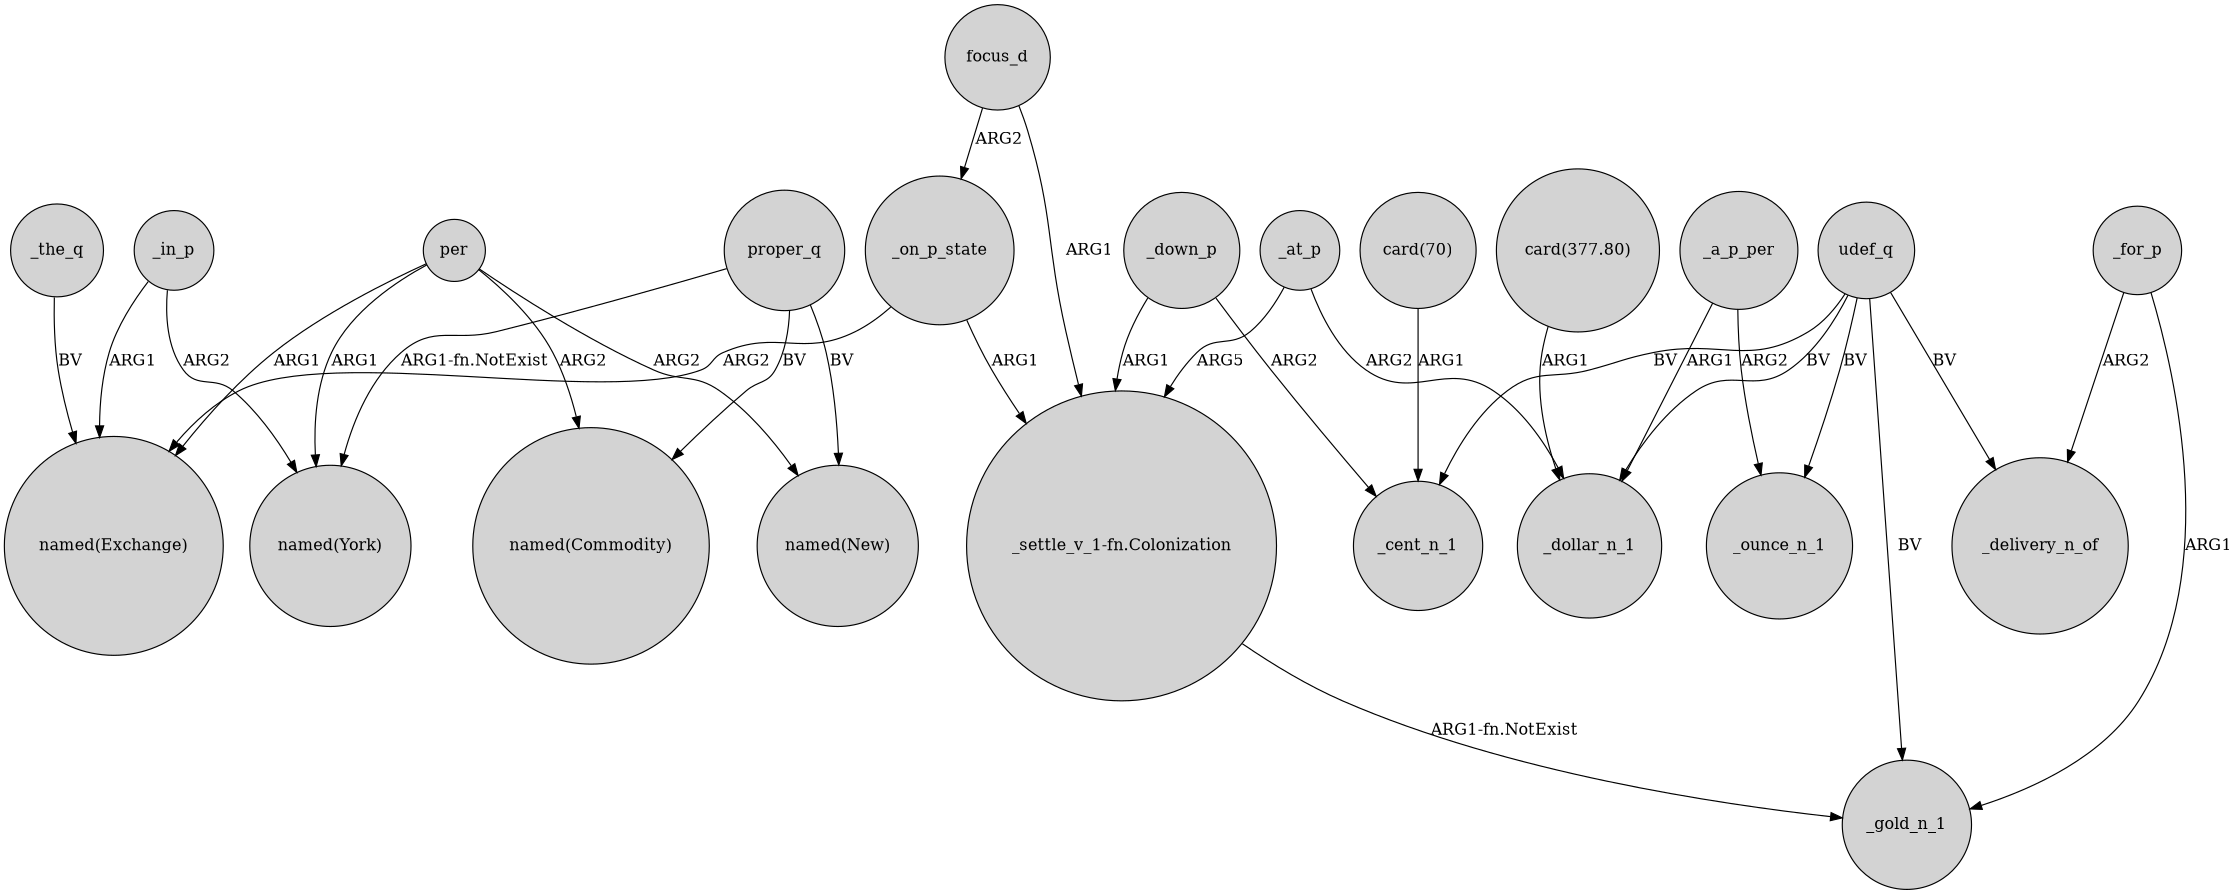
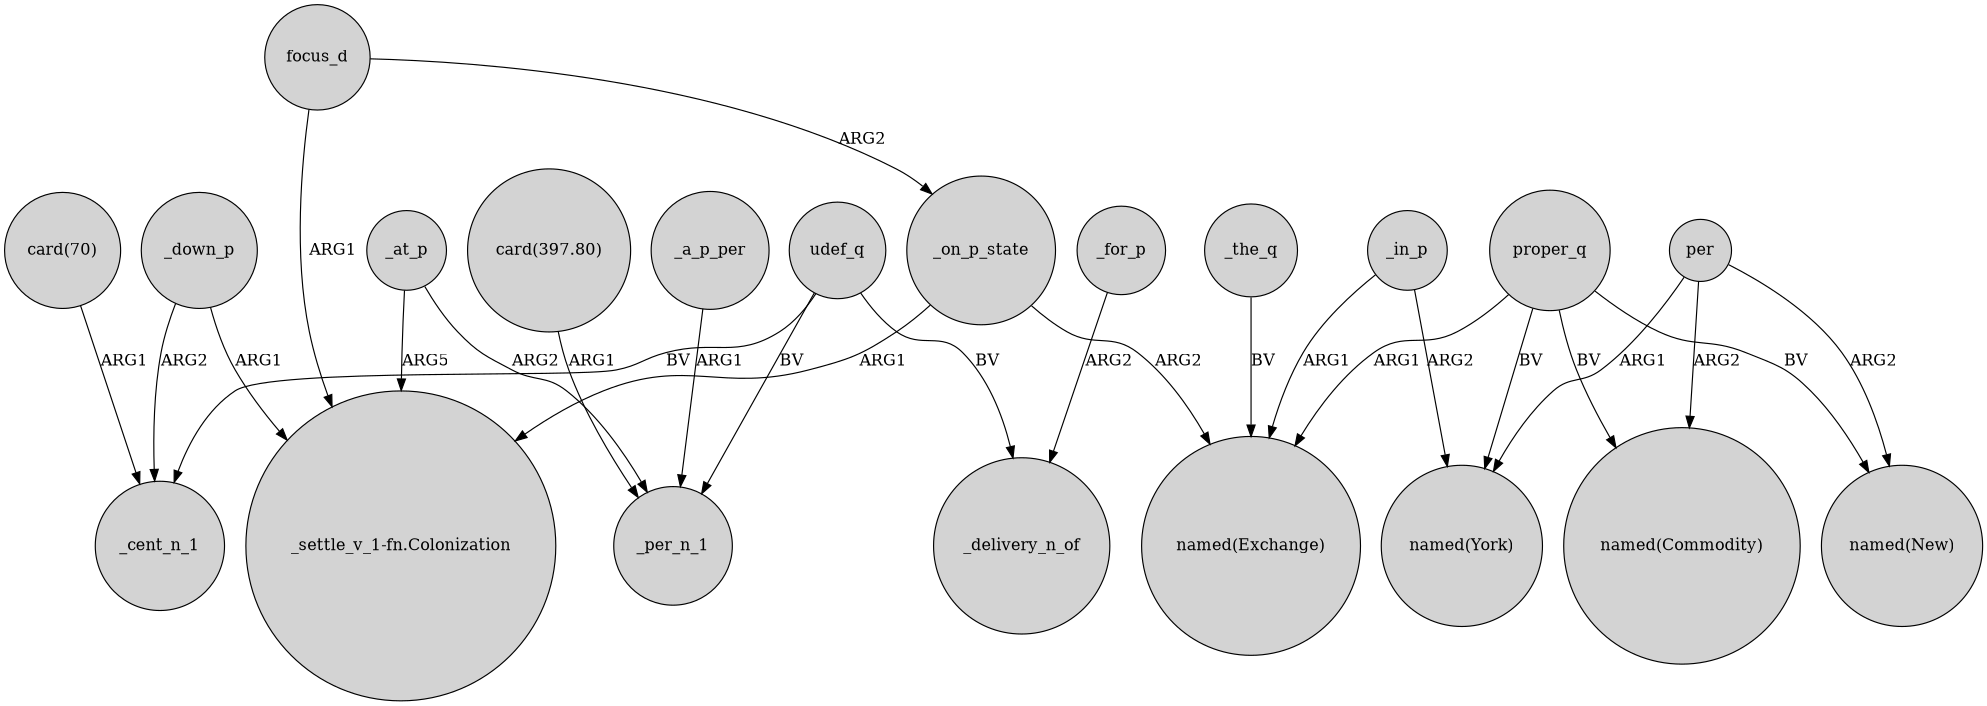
(1578, 250) -> (549, 250)
(292, 339) -> (1391, 344)
(475, 361) -> (1531, 361)
(1589, 546) -> (673, 546)
(1779, 546) -> none
(1907, 825) -> none
